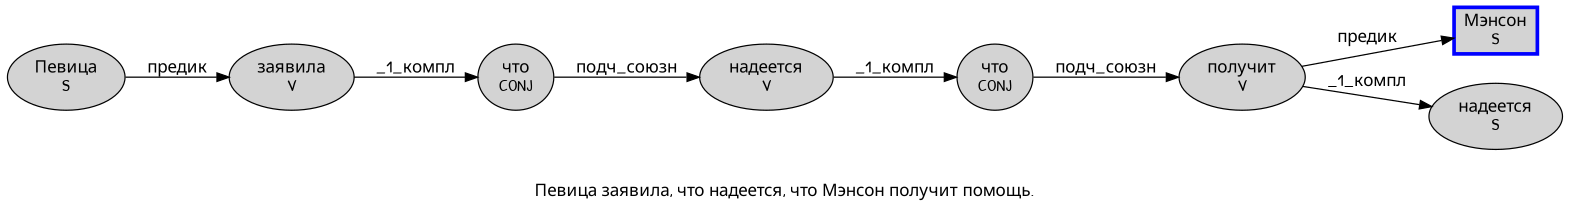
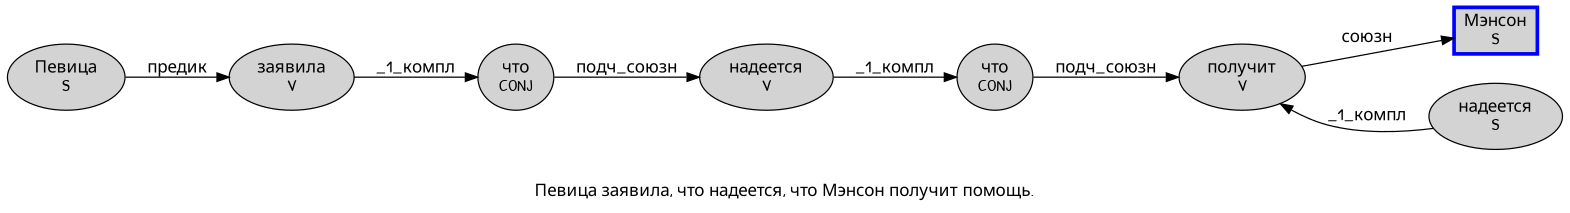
(1367, 37) -> (1367, 37)
(1361, 96) -> (1361, 130)
